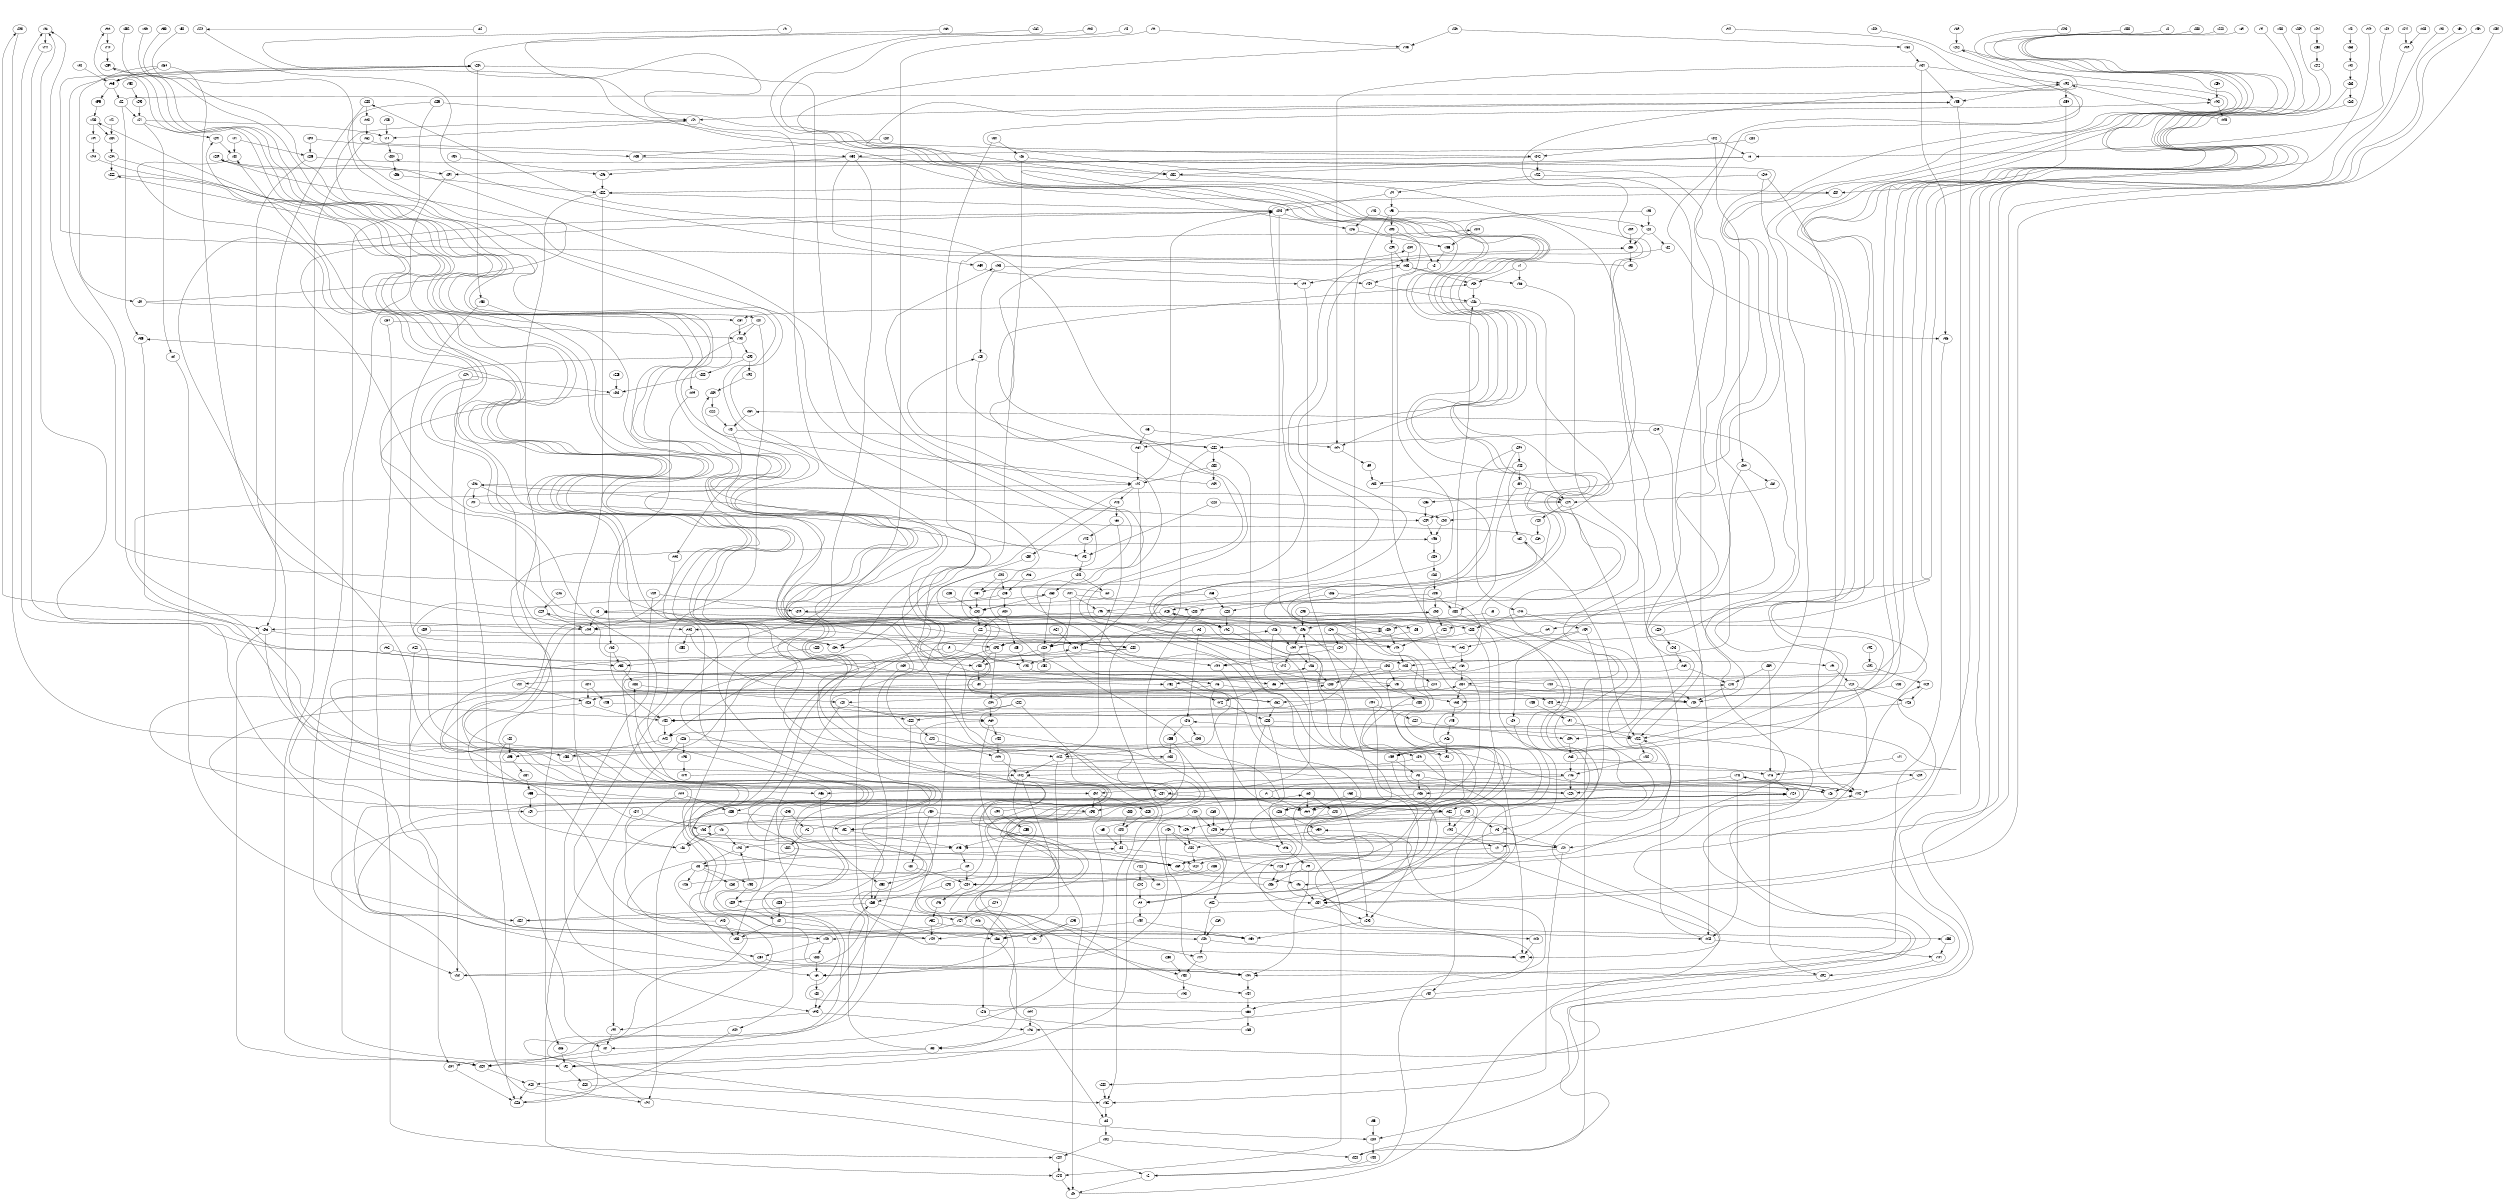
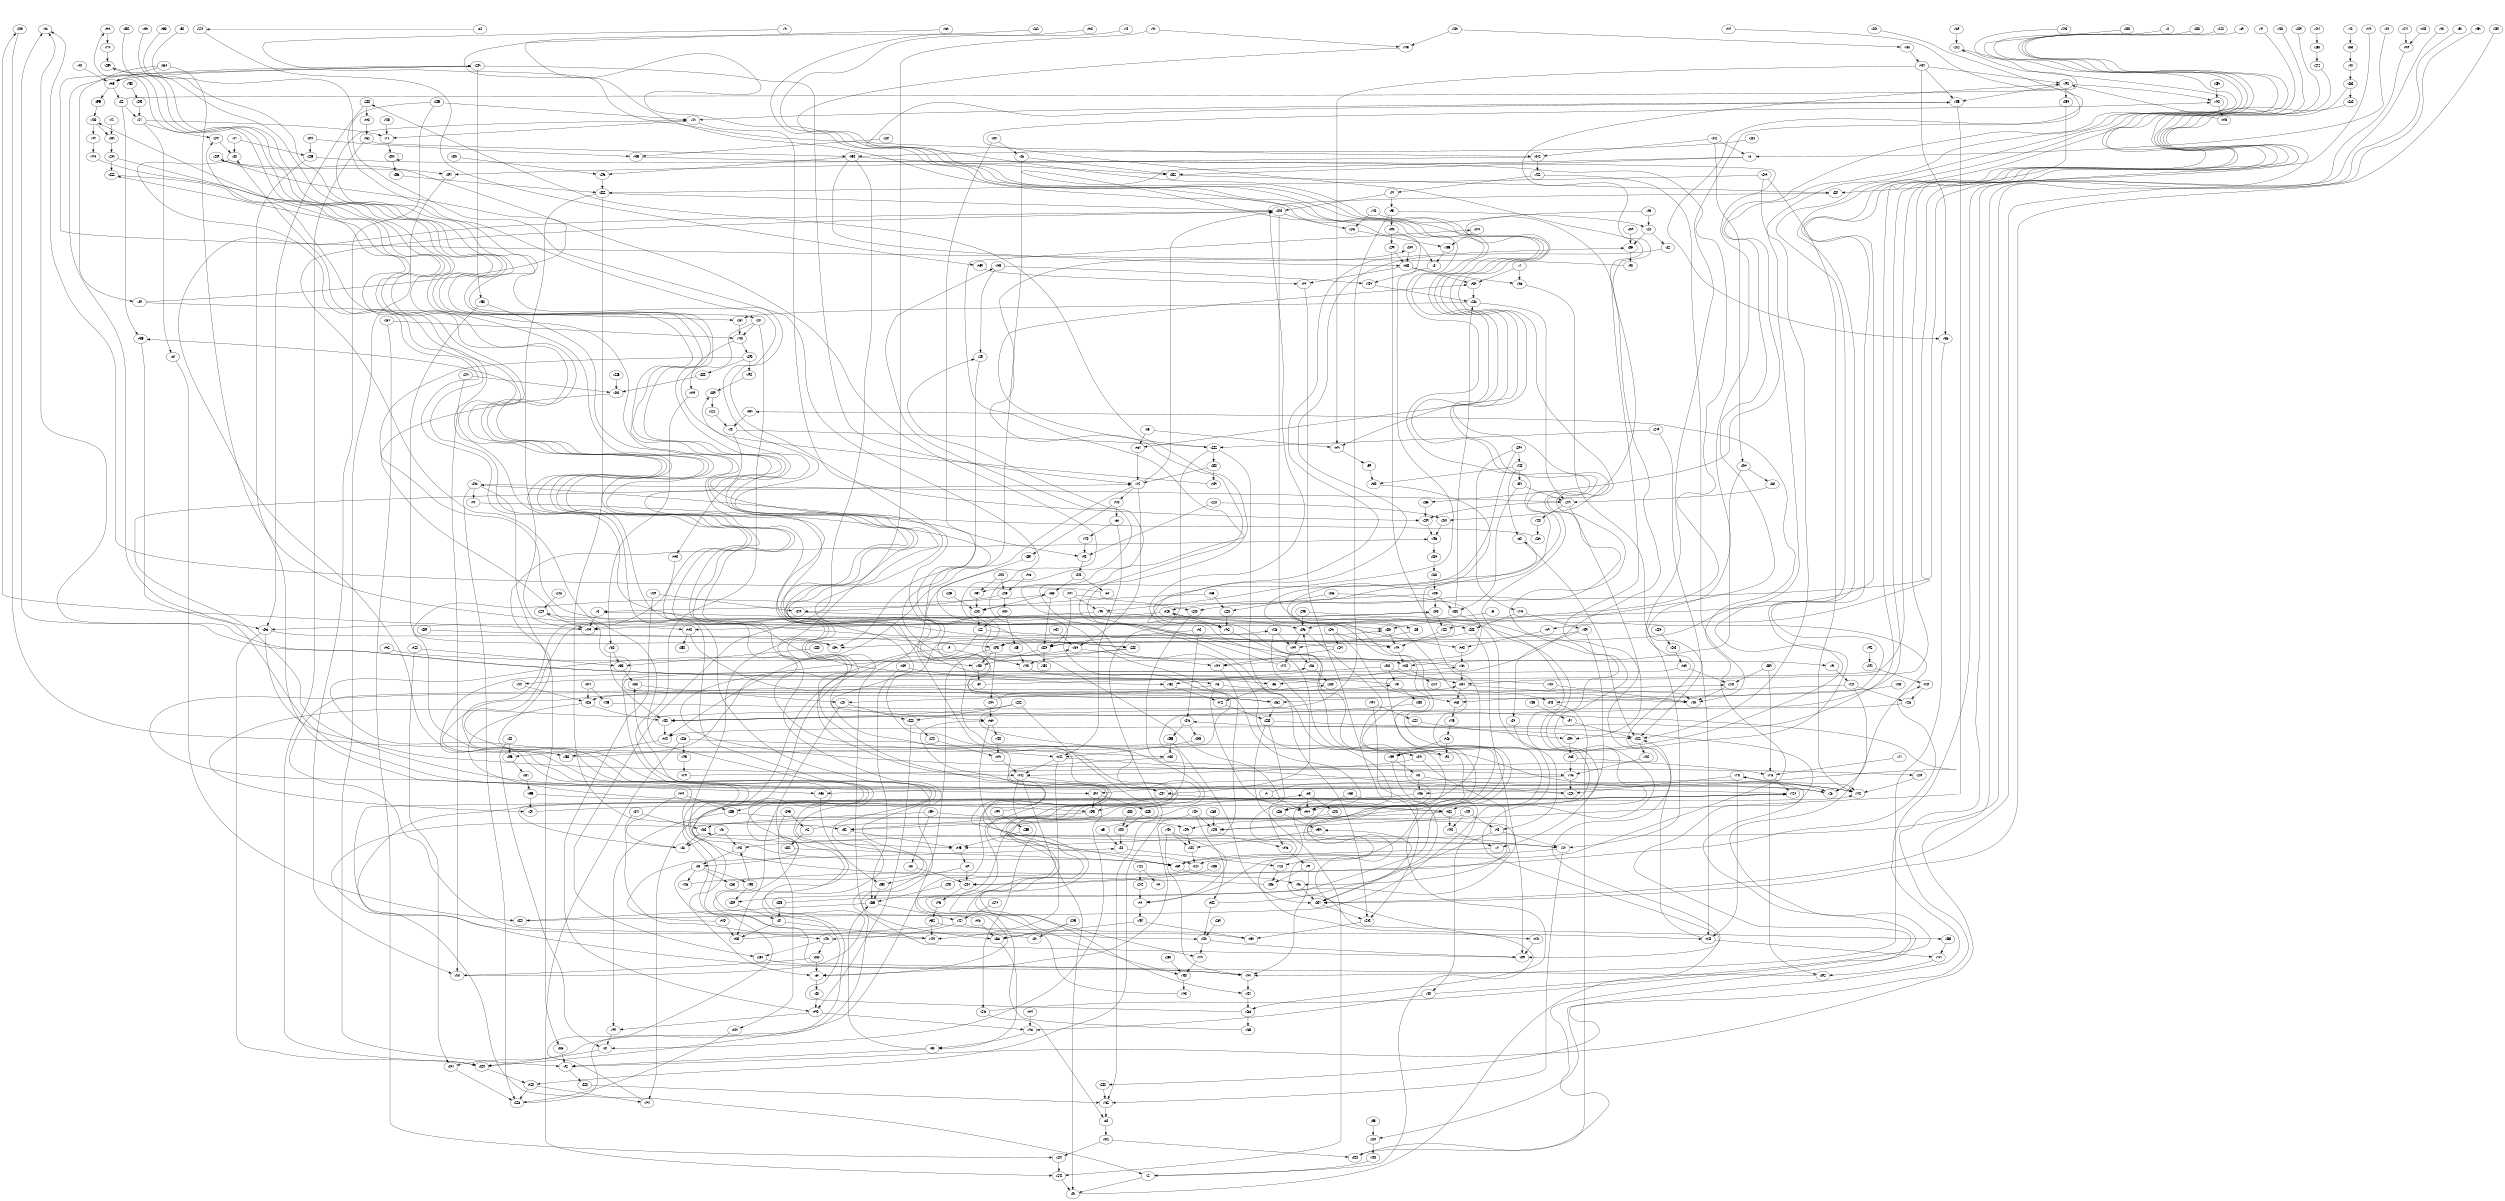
(45, 48) -> none
(454, 157) -> (454, 157)
(992, 421) -> (1126, 452)
(1056, 630) -> (1056, 630)
(1360, 675) -> (1425, 677)
(603, 875) -> none
(1248, 1012) -> (1248, 1012)
